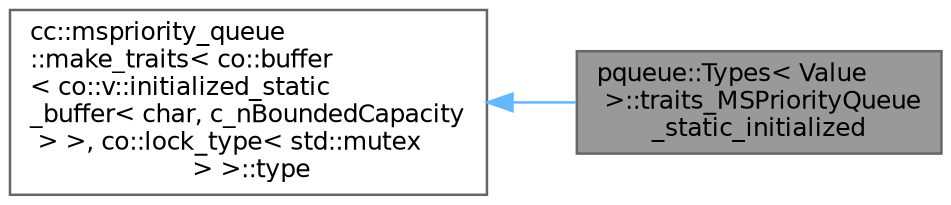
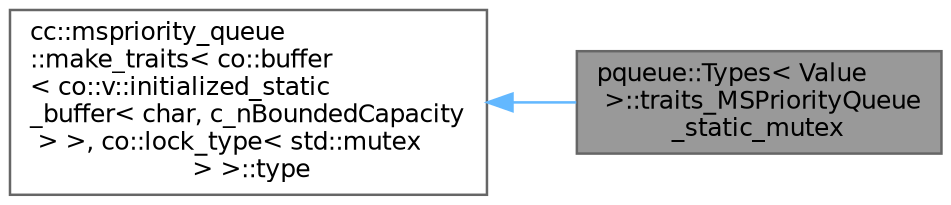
(759, 102) -> (759, 102)
